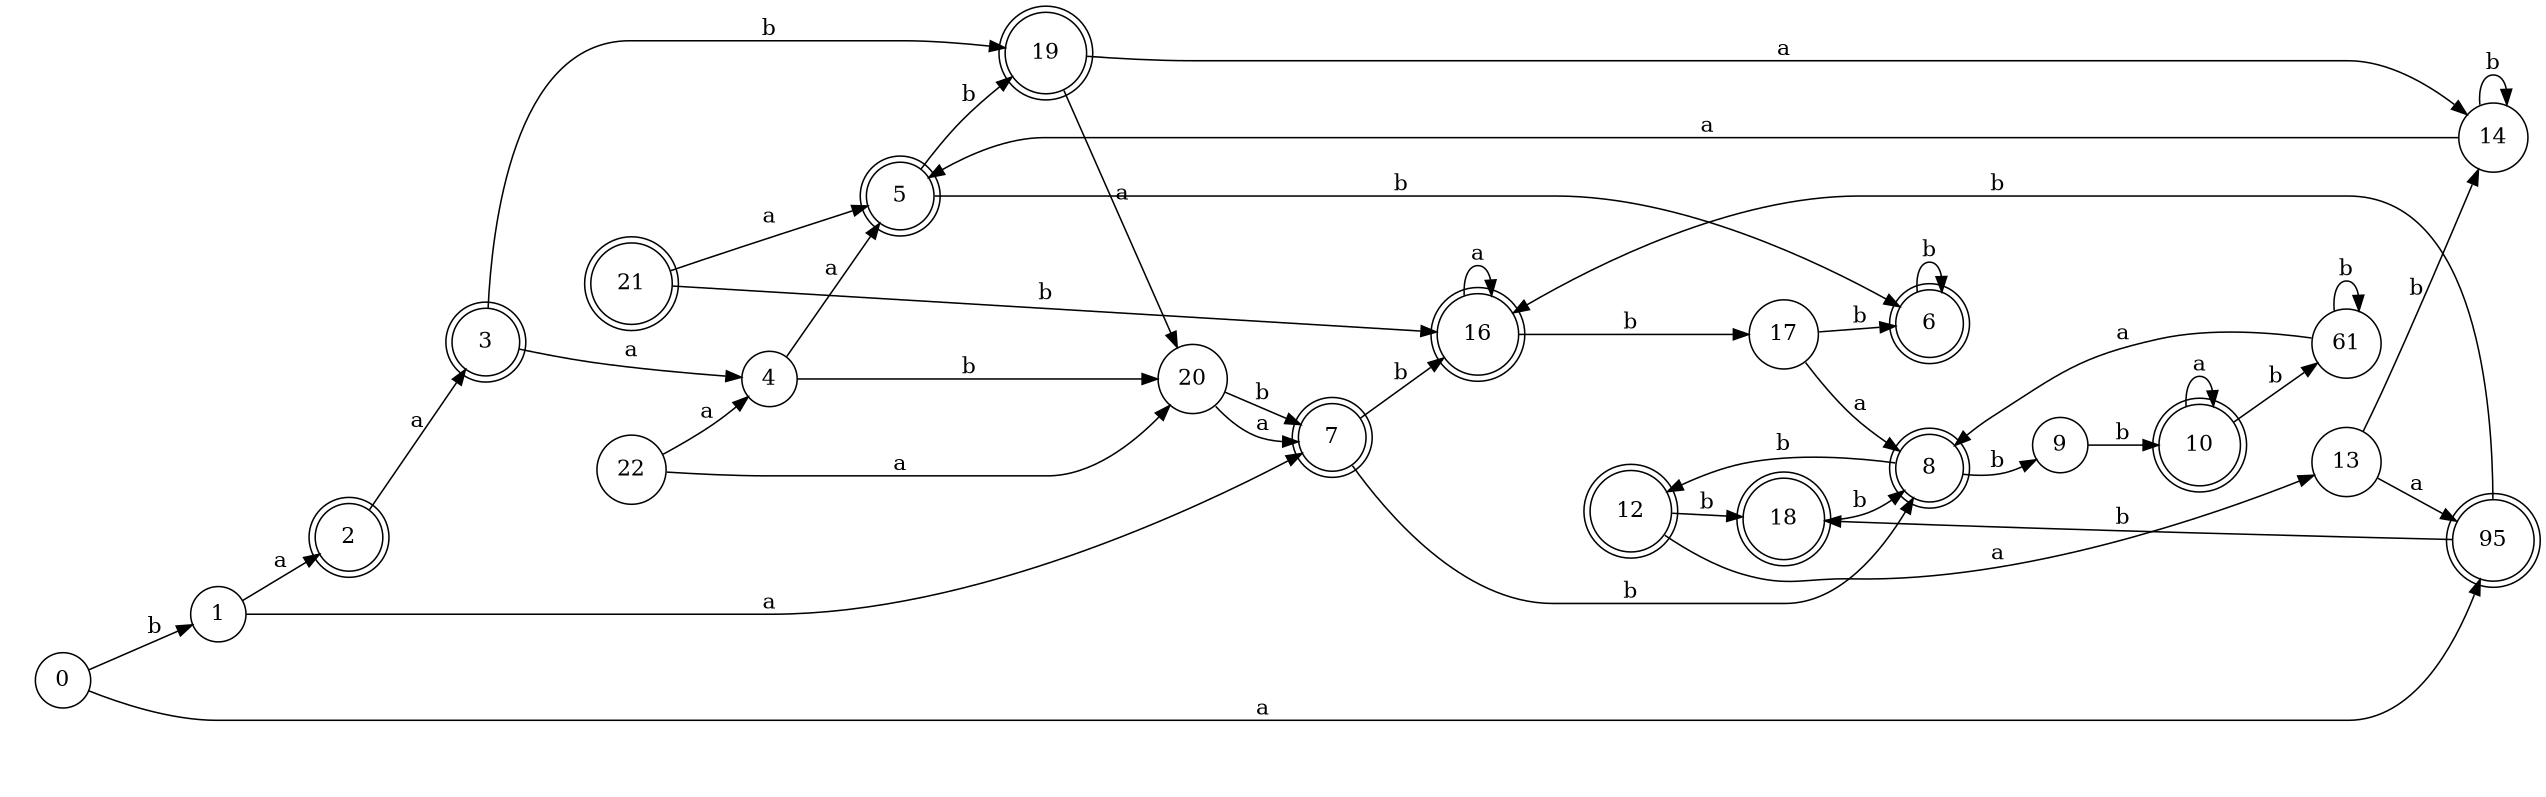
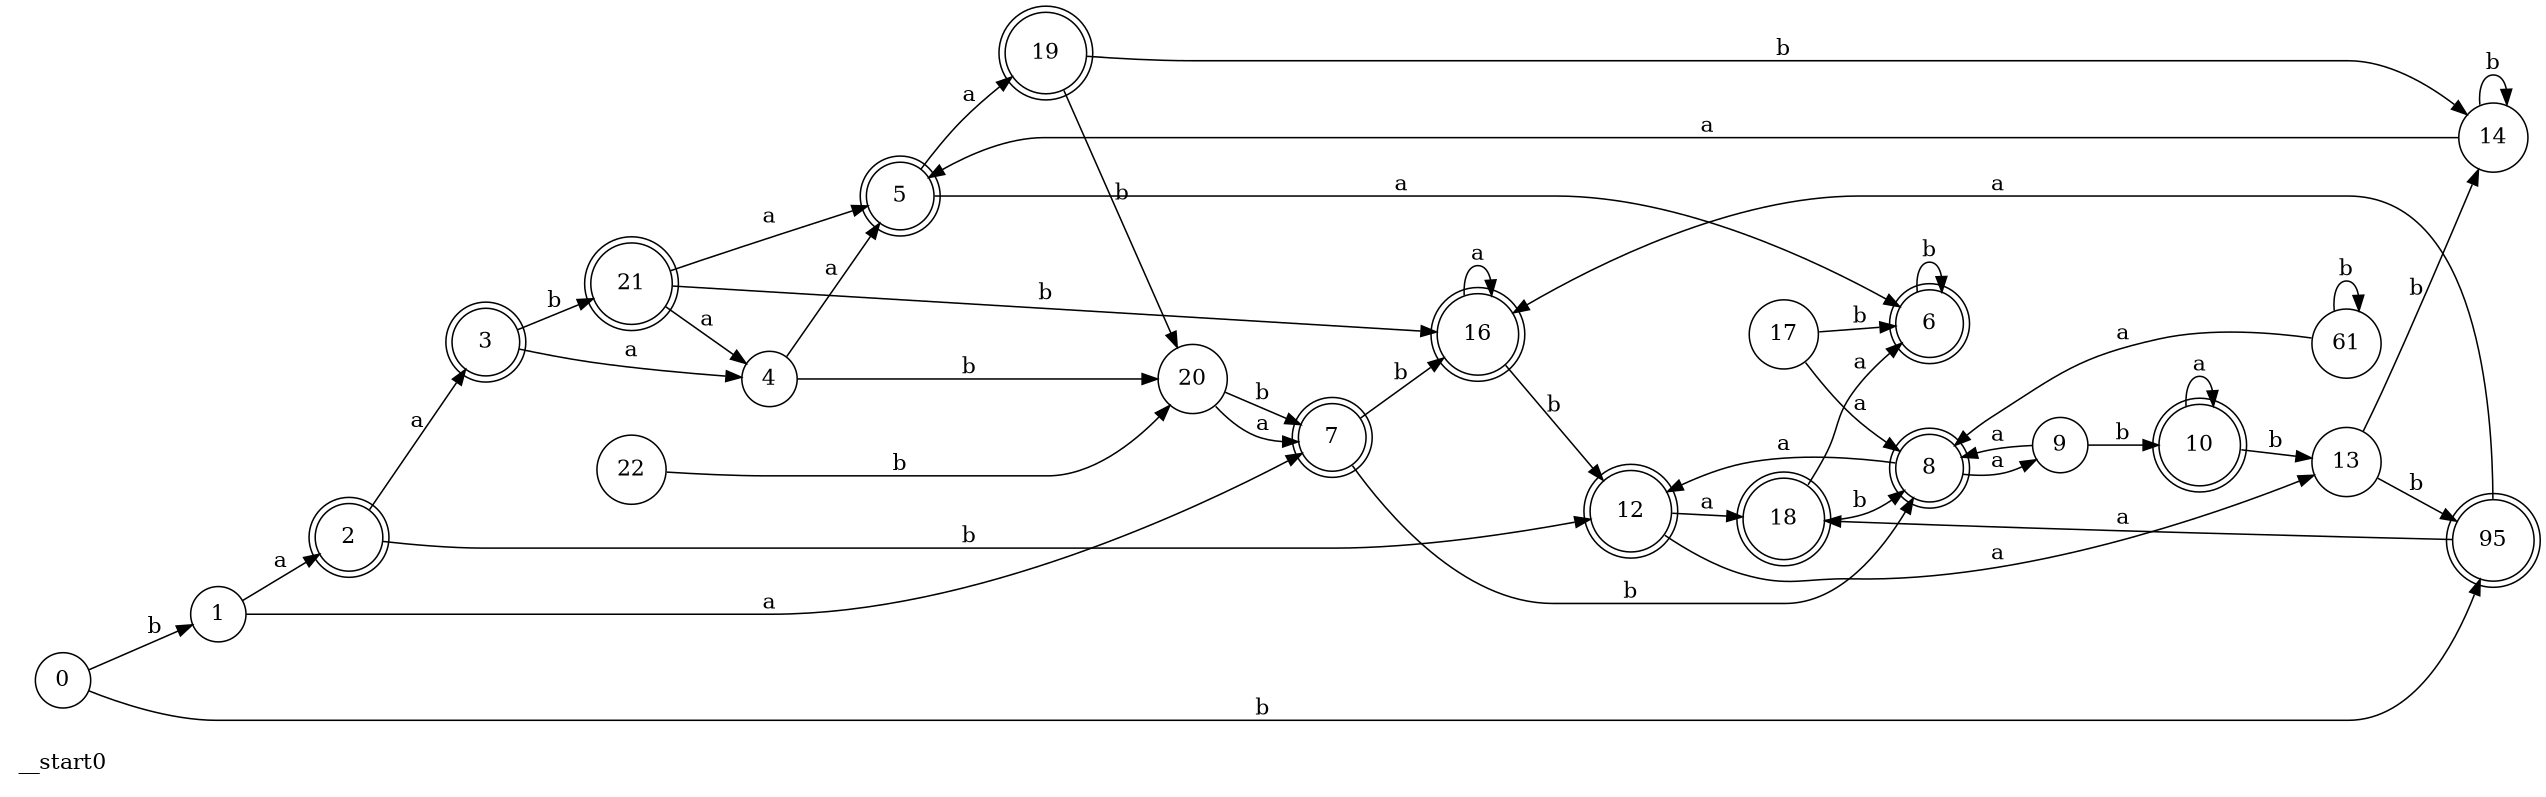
(644, 41) -> (548, 317)
(1784, 49) -> (1784, 49)
(969, 95) -> (969, 95)
(1401, 184) -> (1401, 184)
(1998, 184) -> (1998, 184)
(1122, 194) -> (1122, 194)
(1626, 334) -> (1549, 417)
(2269, 397) -> (2269, 453)
none -> (1840, 418)
(701, 432) -> (700, 331)
(1784, 444) -> (1784, 444)
none -> (2004, 448)
(1998, 461) -> (1998, 461)
(900, 464) -> (900, 464)
(2417, 484) -> (2417, 484)
(1707, 503) -> (1707, 503)
(2123, 518) -> (2123, 518)
none -> (980, 548)
(1263, 709) -> (1263, 709)
none -> (63, 763)
